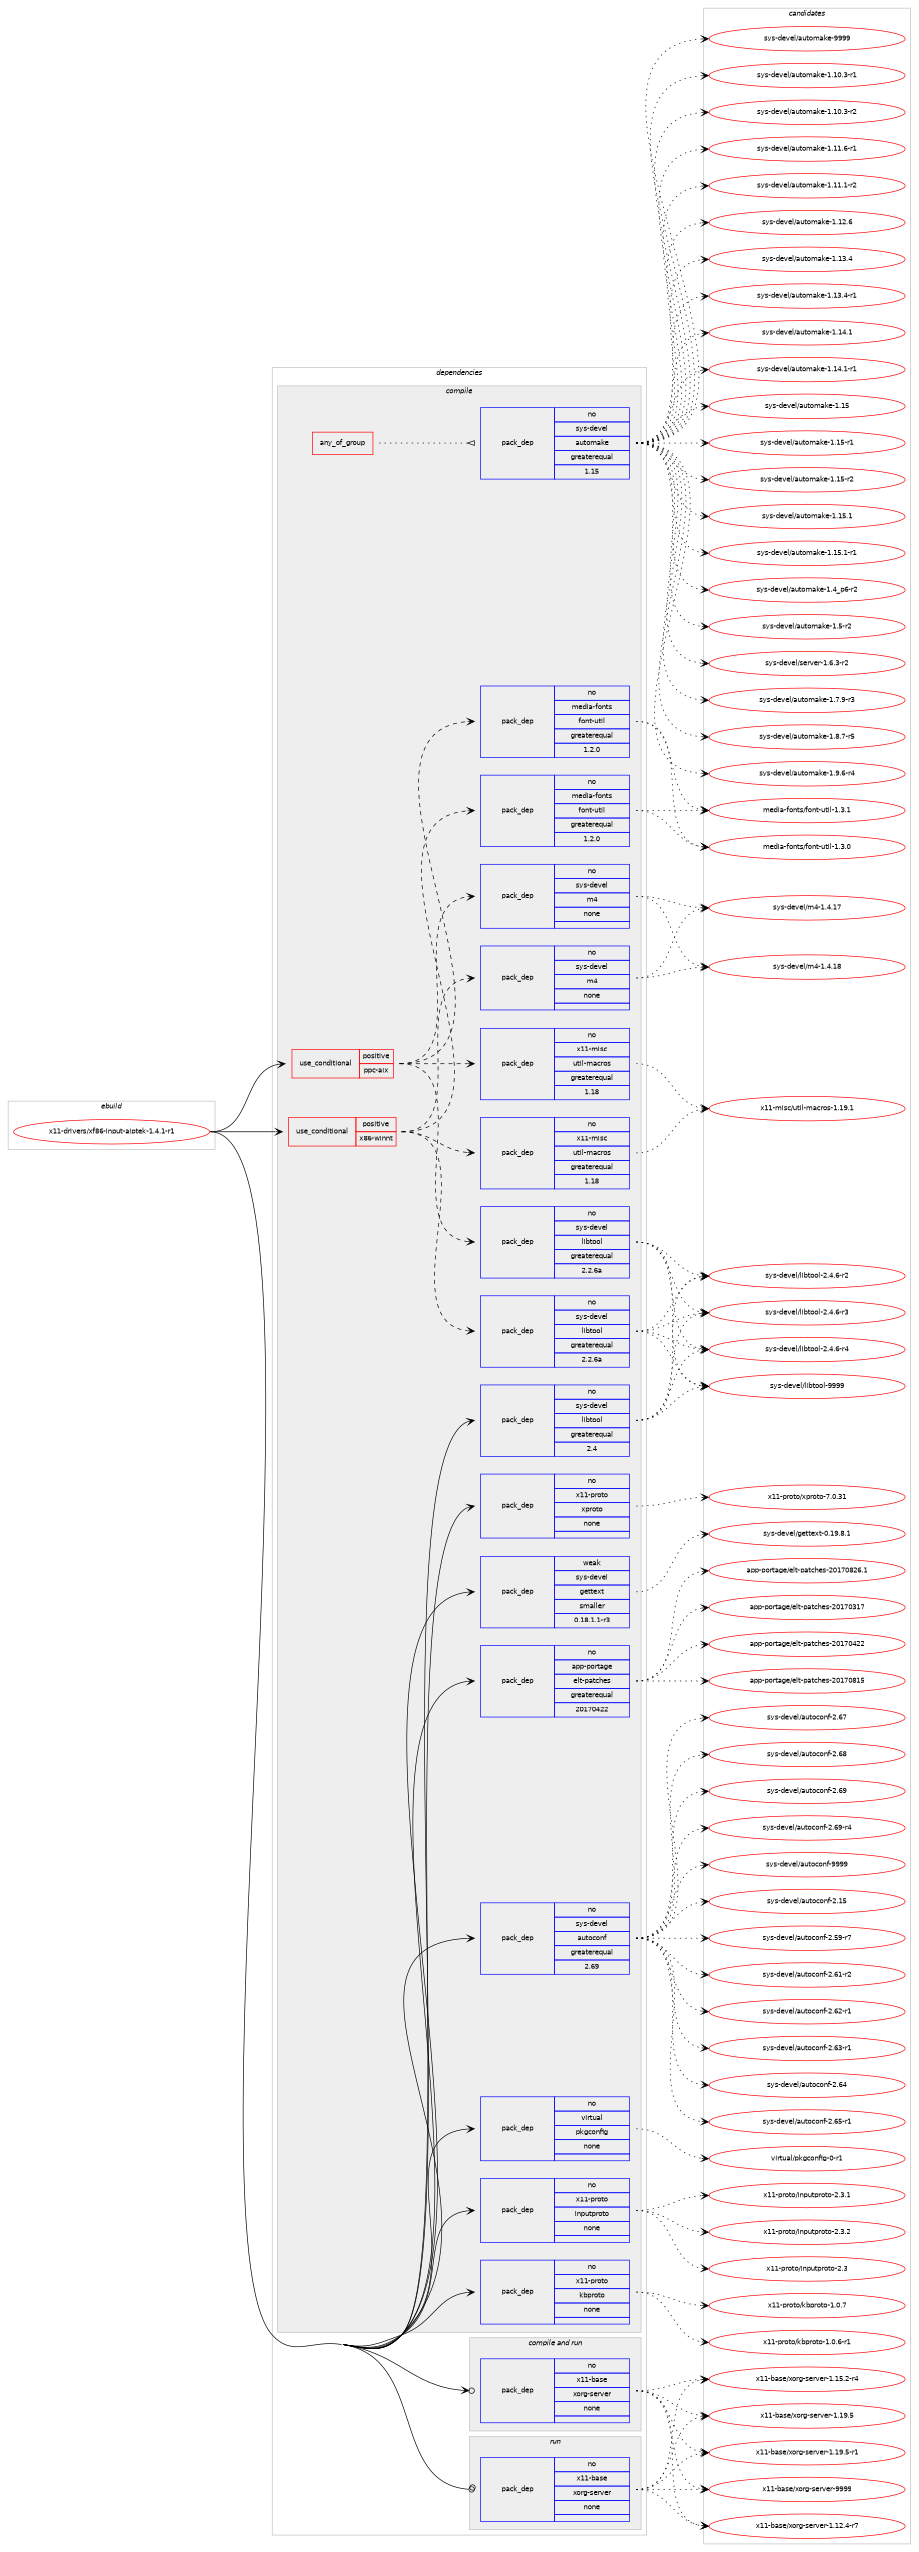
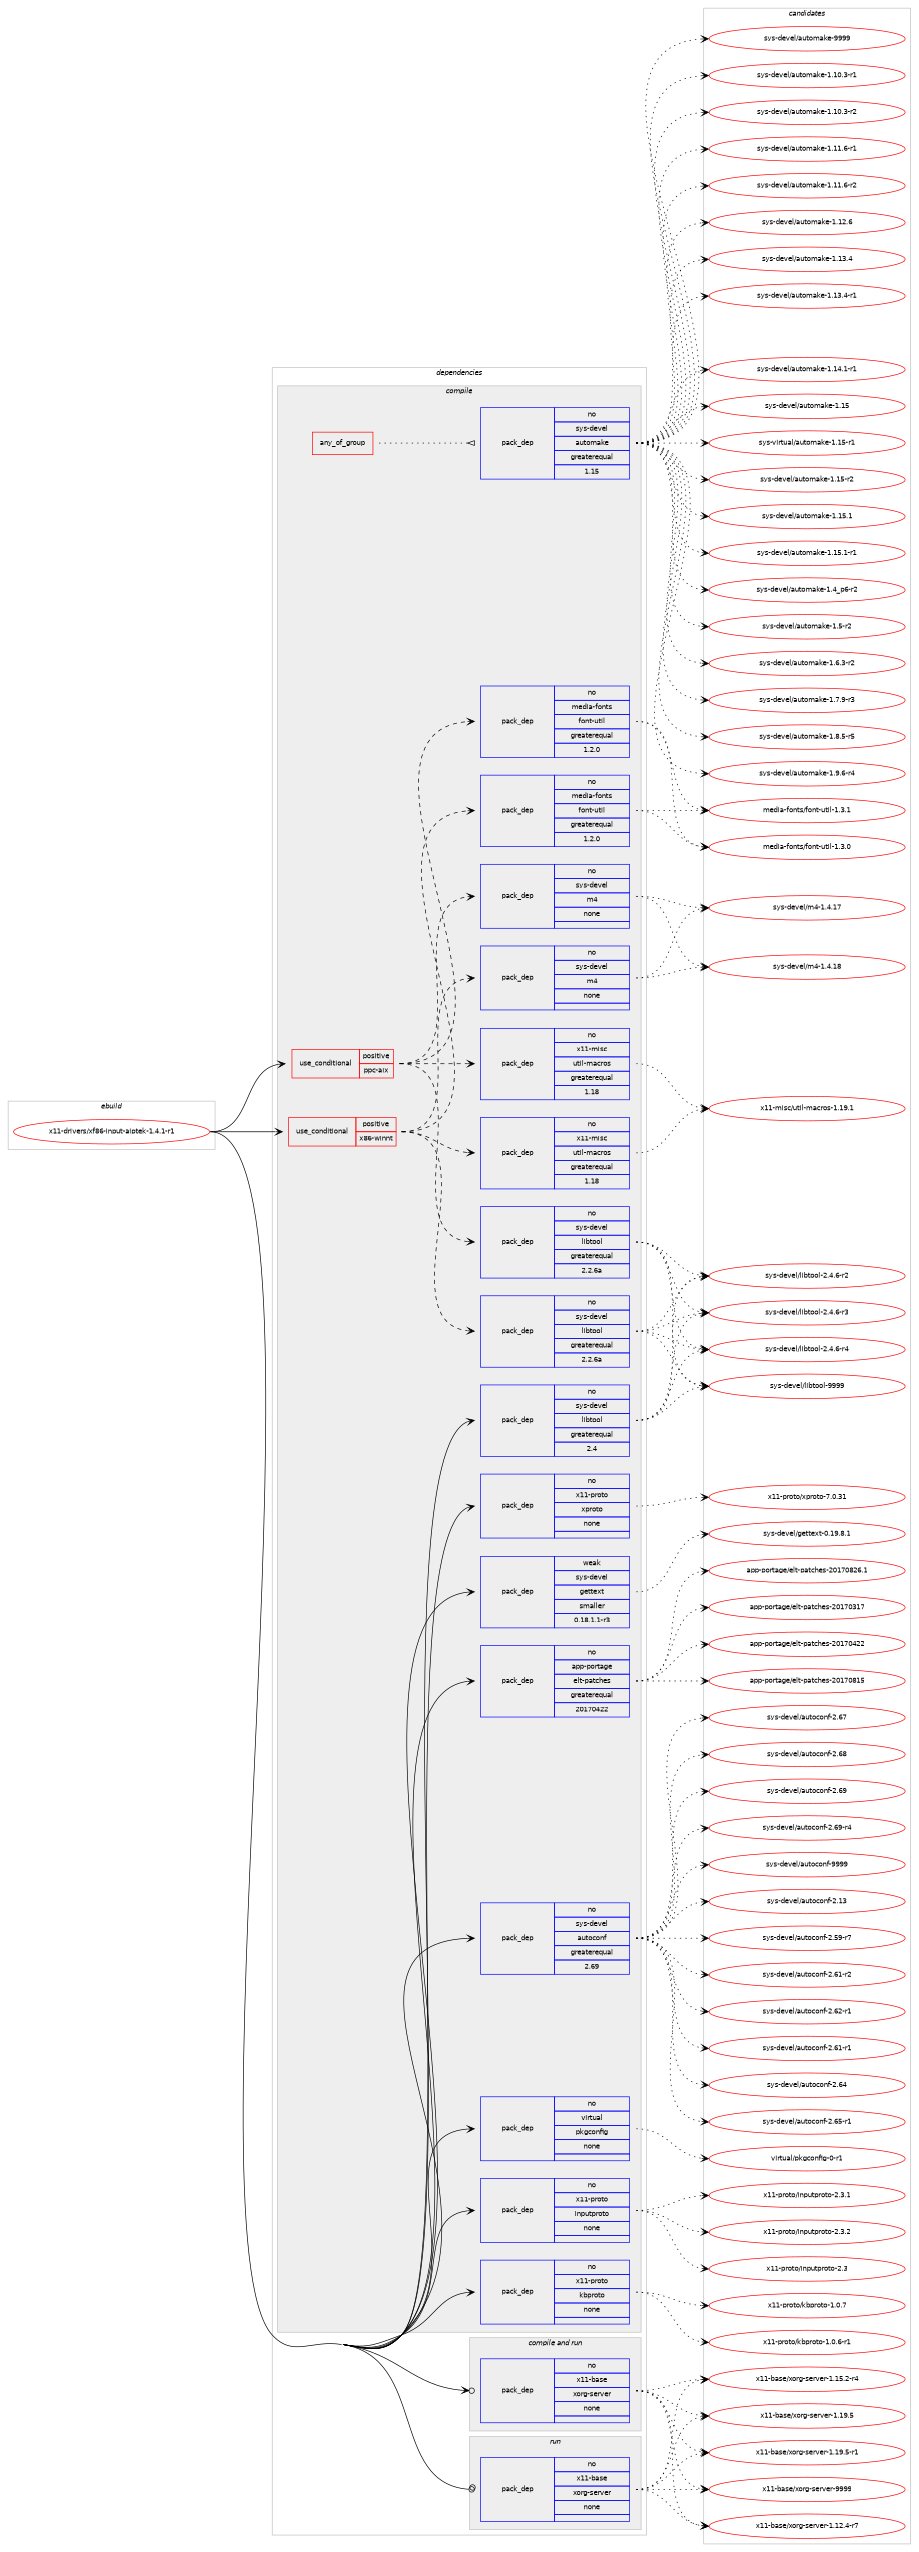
(807, 186) -> (807, 186)
(807, 333) -> none
(807, 443) -> (807, 443)
(807, 664) -> (807, 664)
(807, 737) -> (807, 737)
(807, 1901) -> (807, 1901)
(807, 2048) -> (807, 2048)
